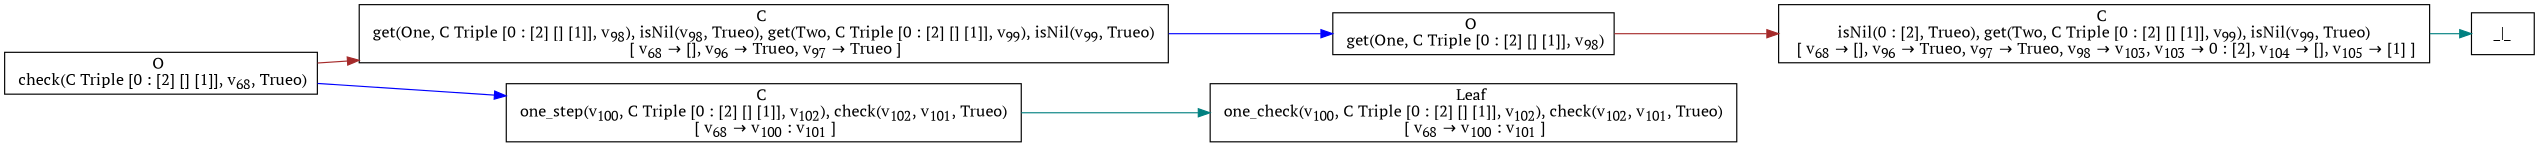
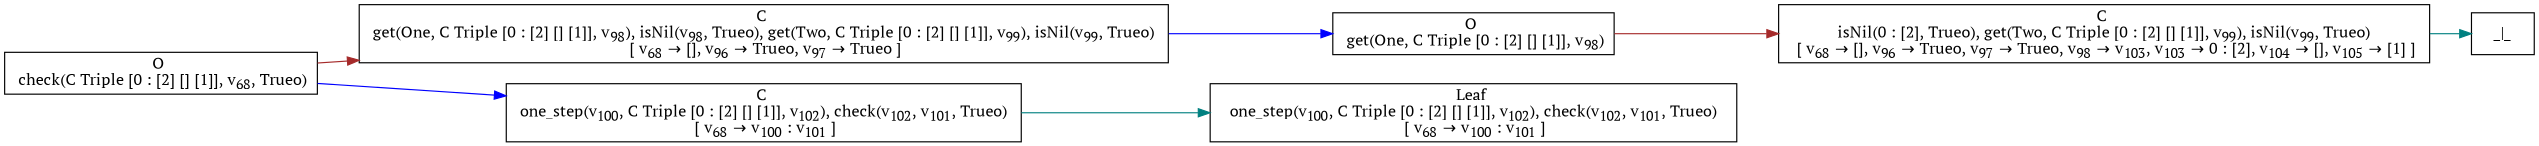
(1266, 112) -> (1266, 112)
